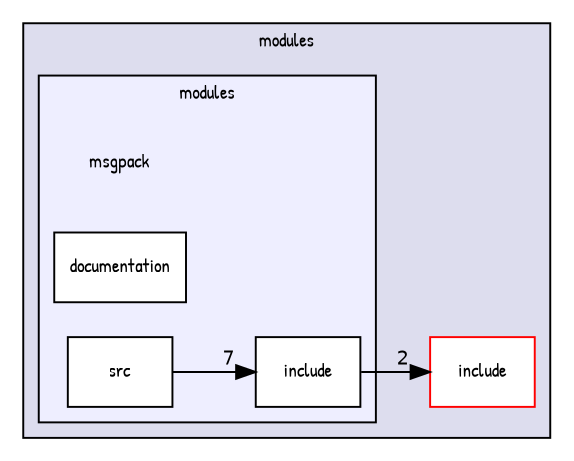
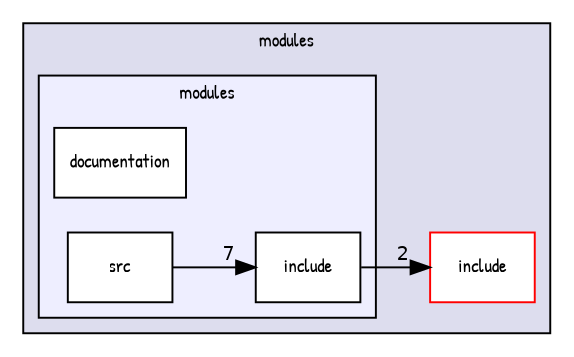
(120, 163) -> none
